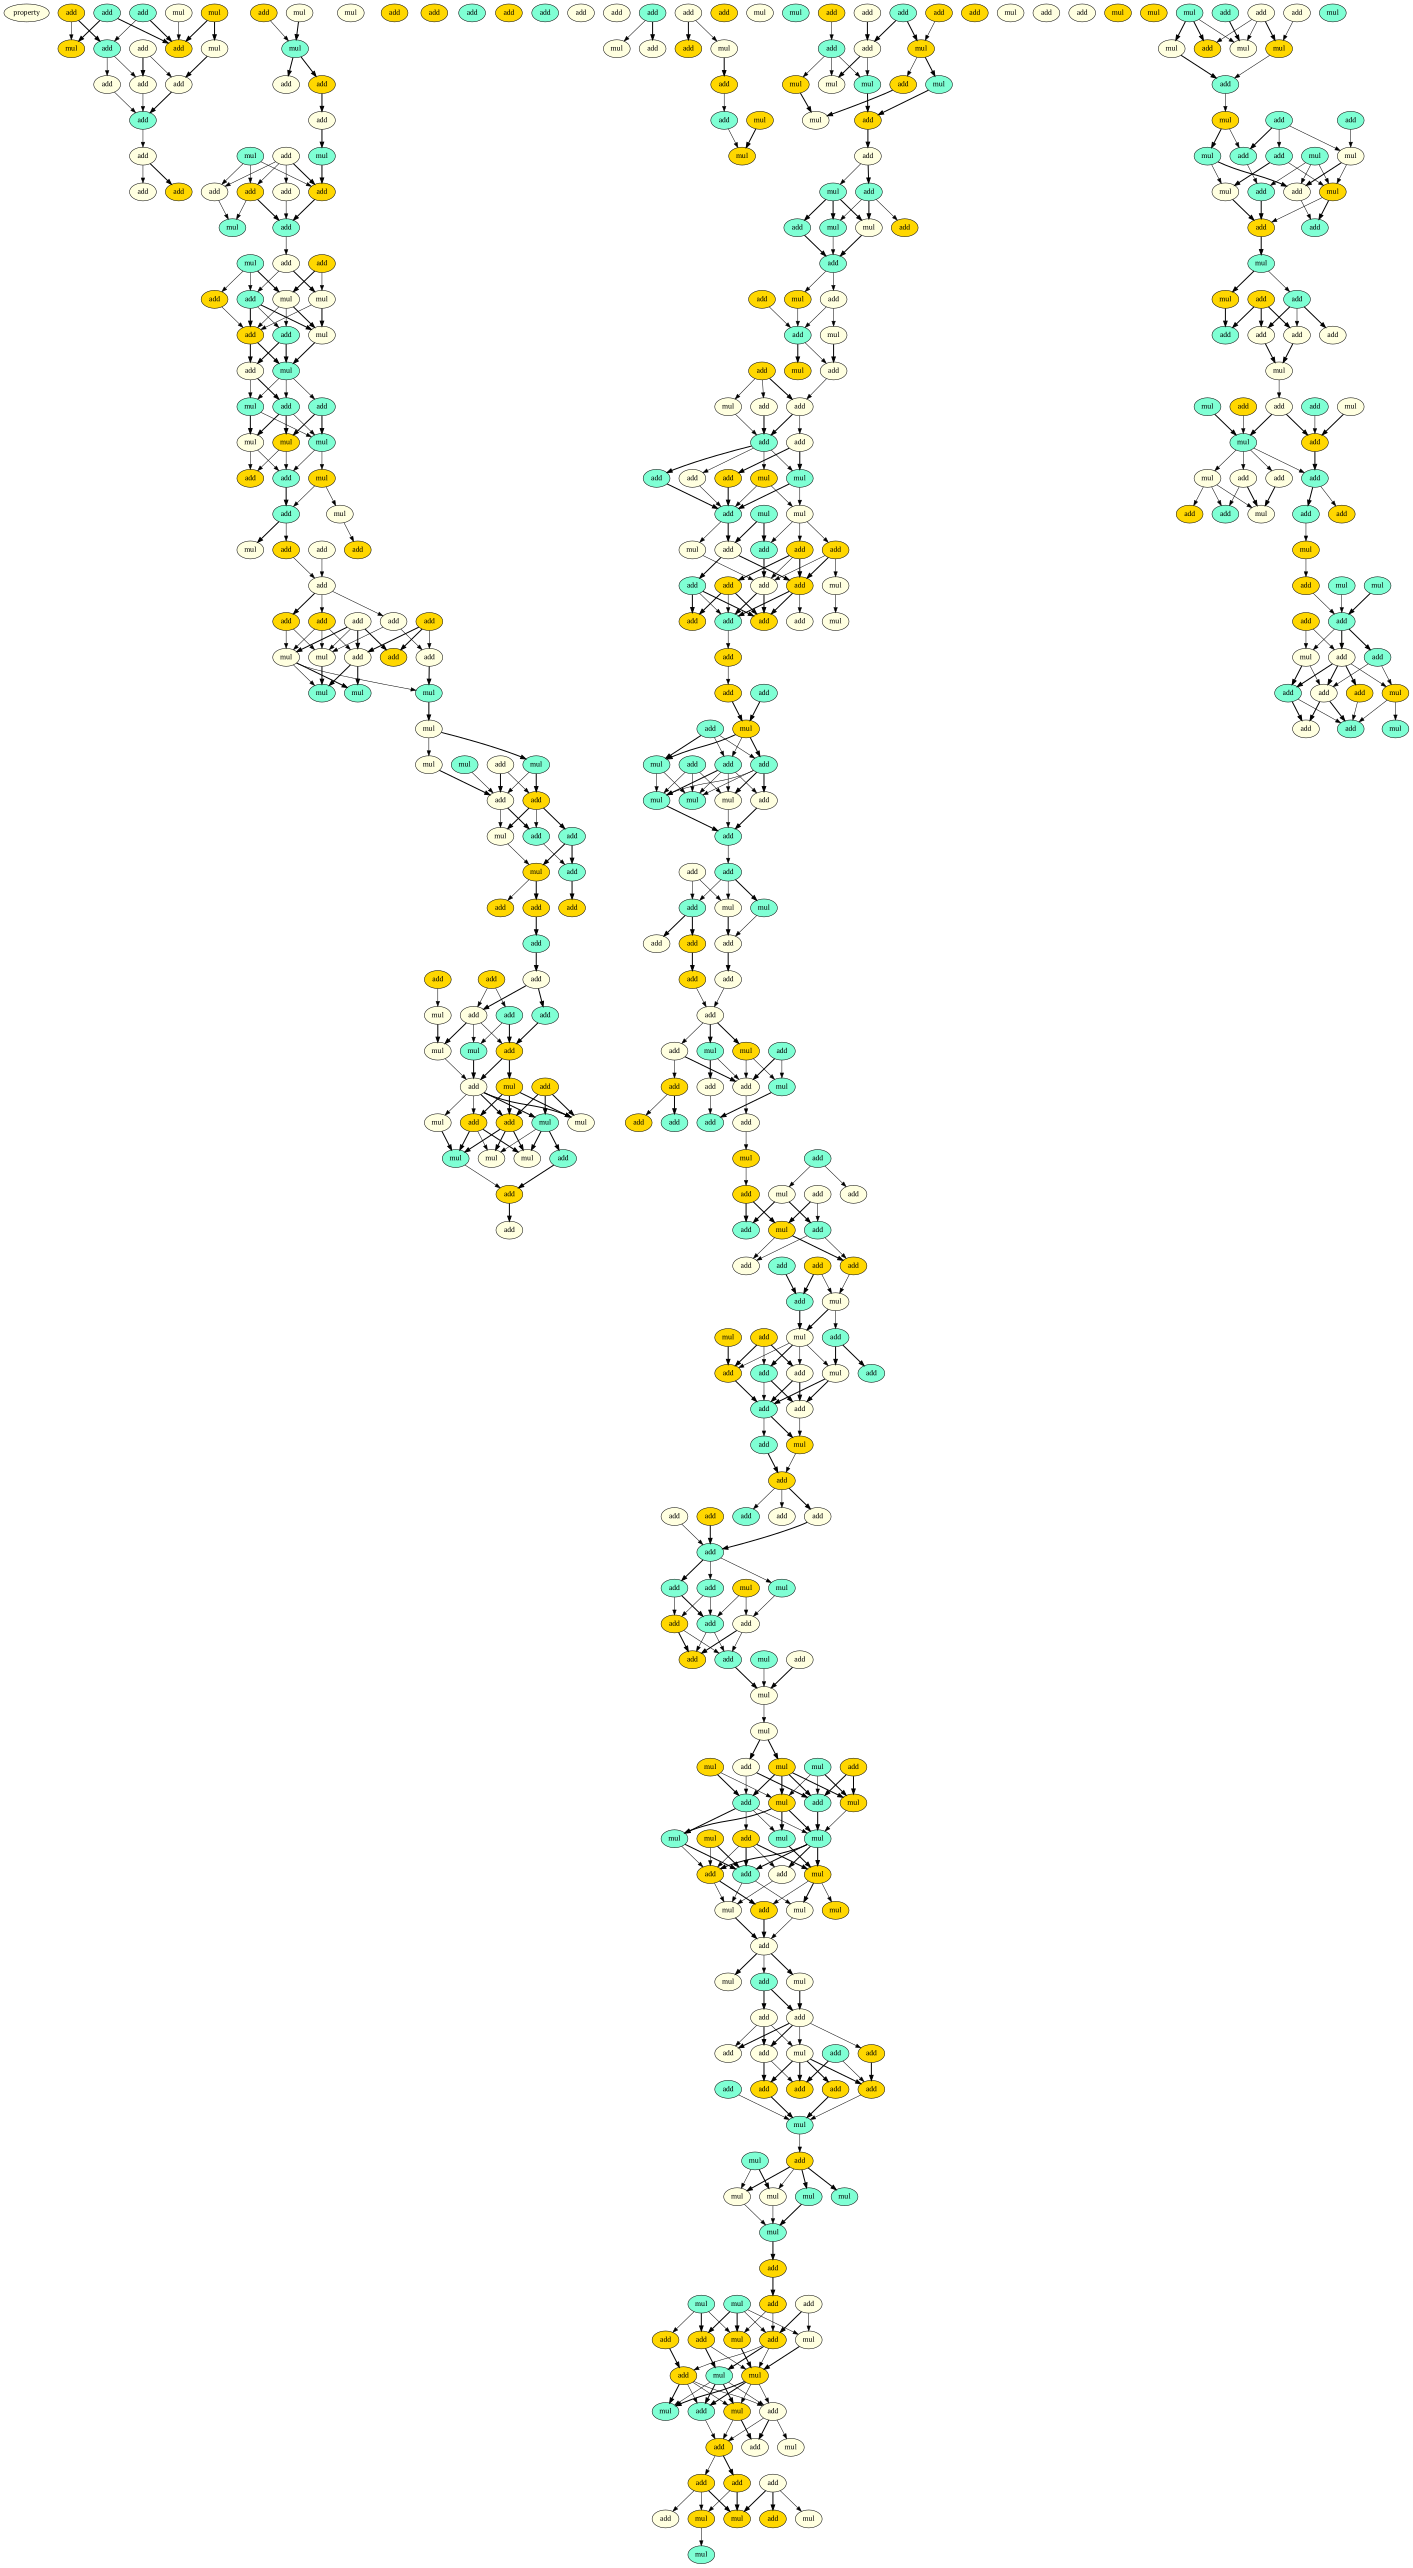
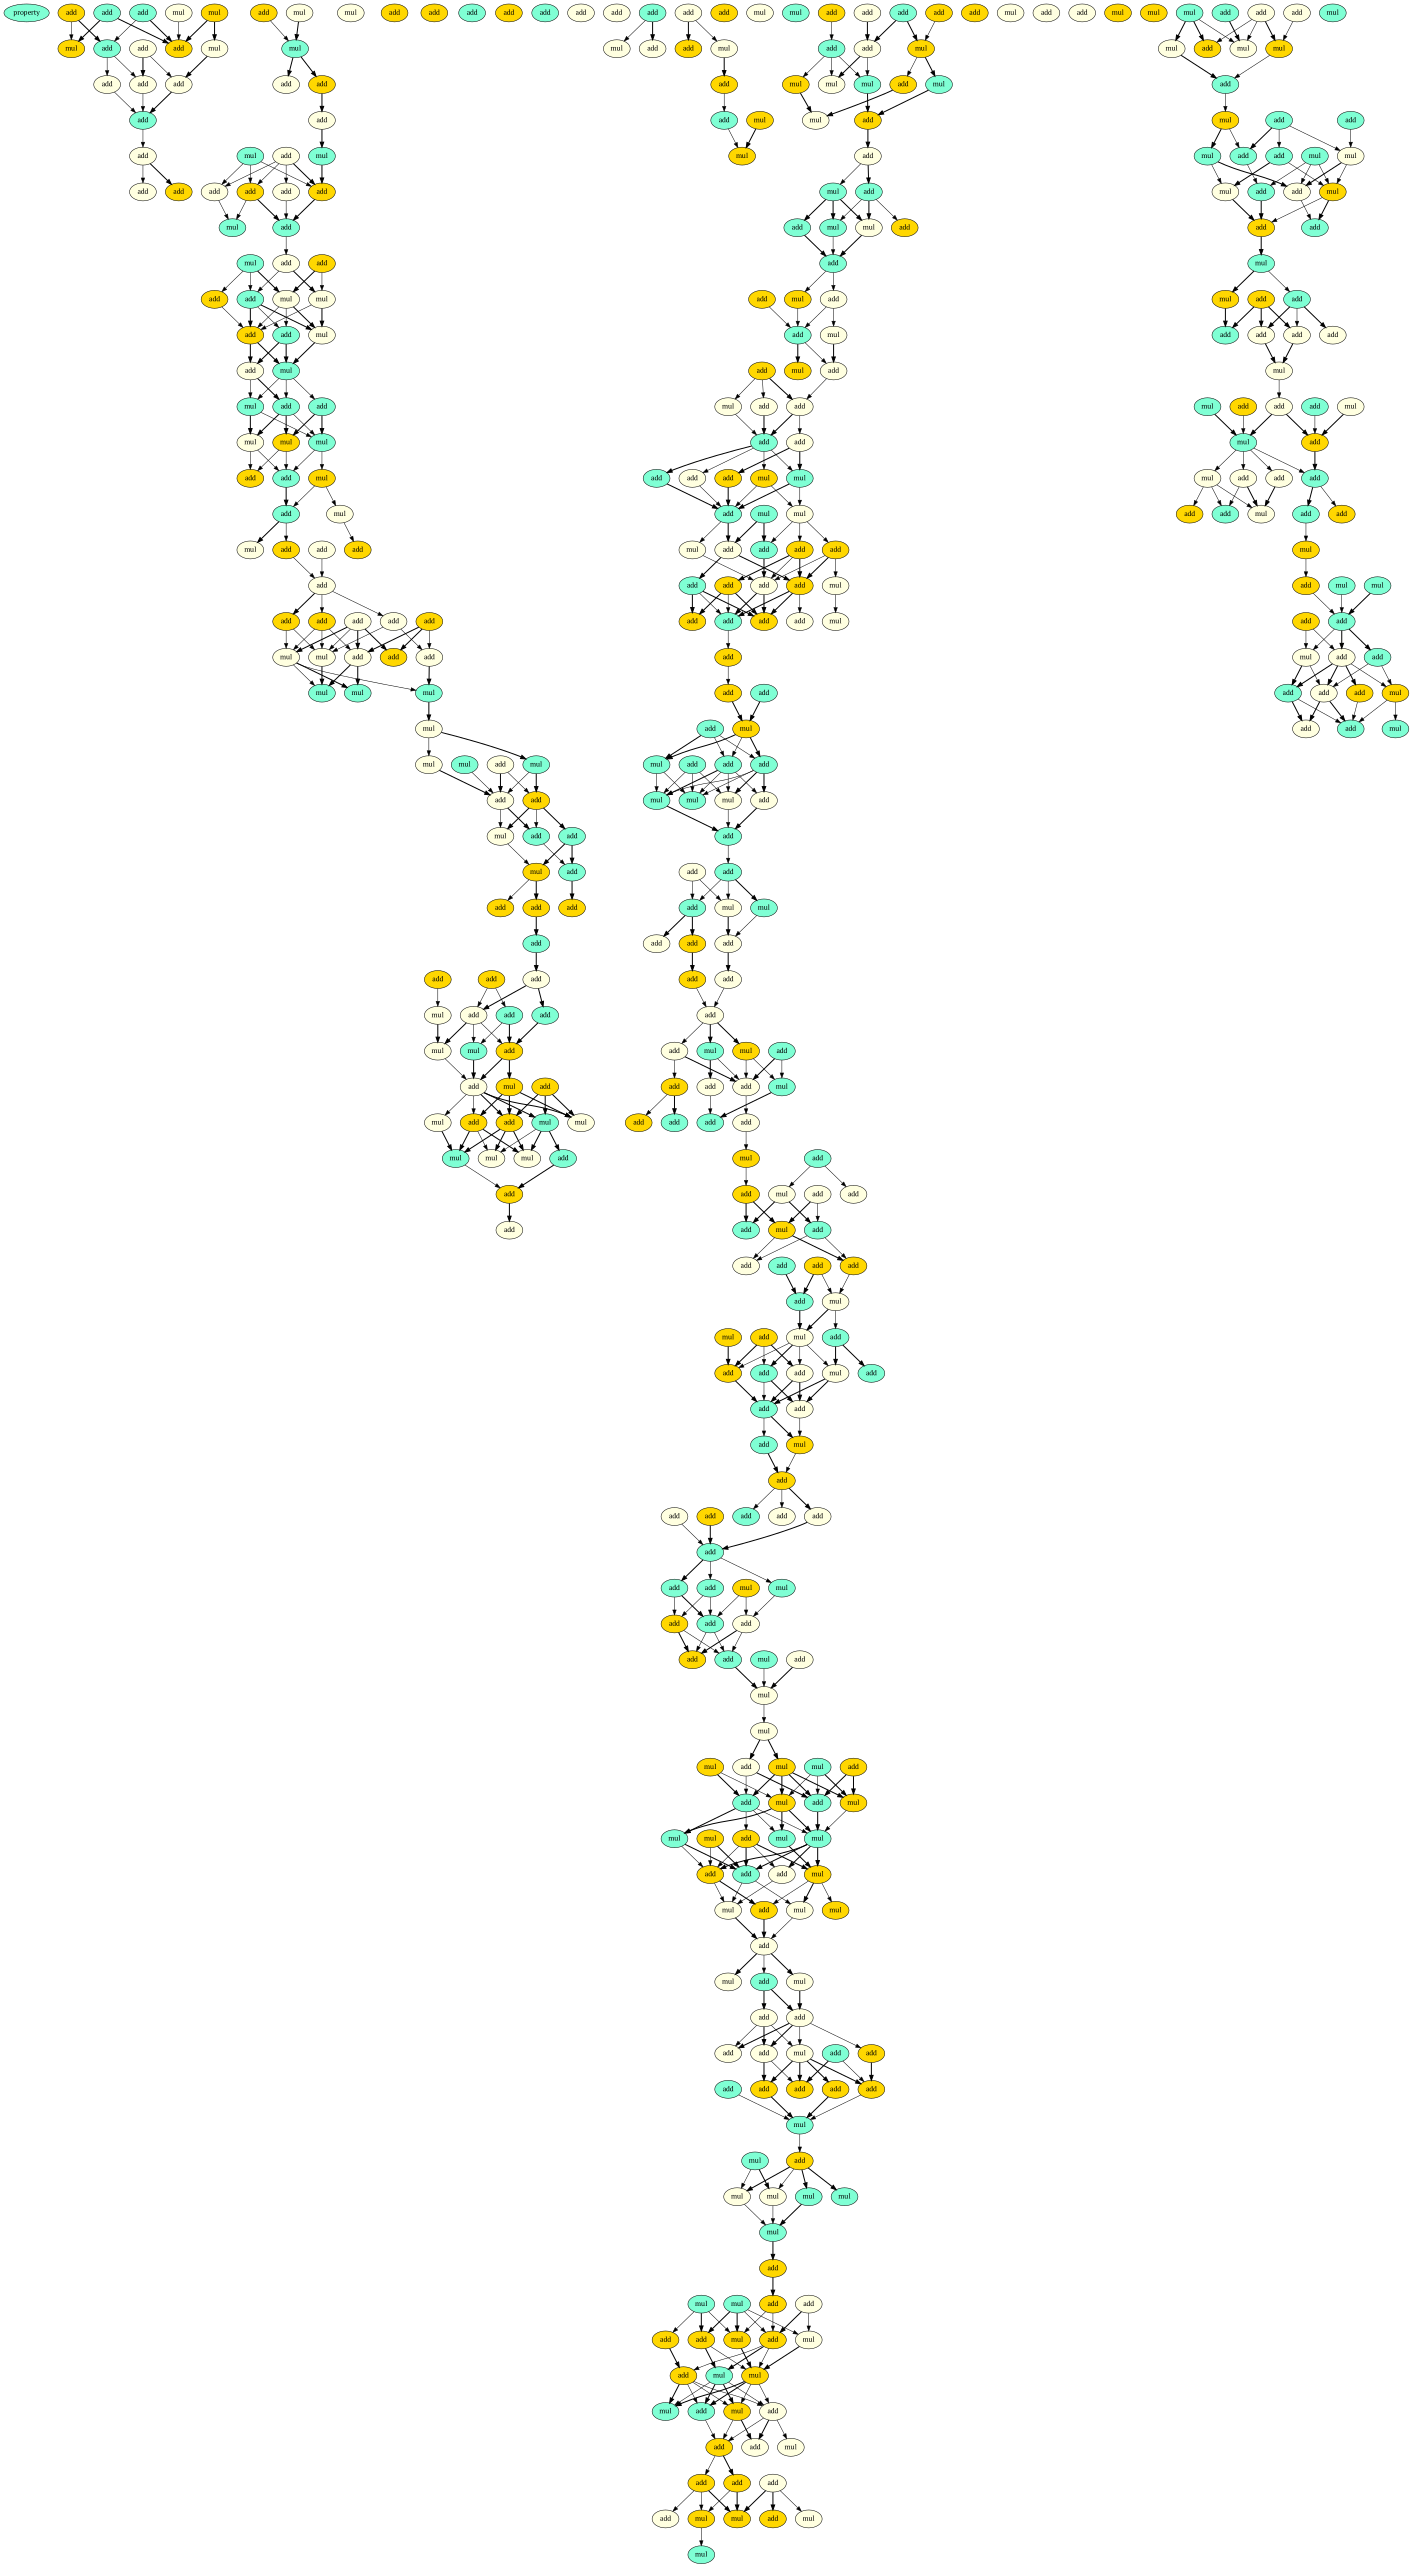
(27, 13) -> (27, 13)
